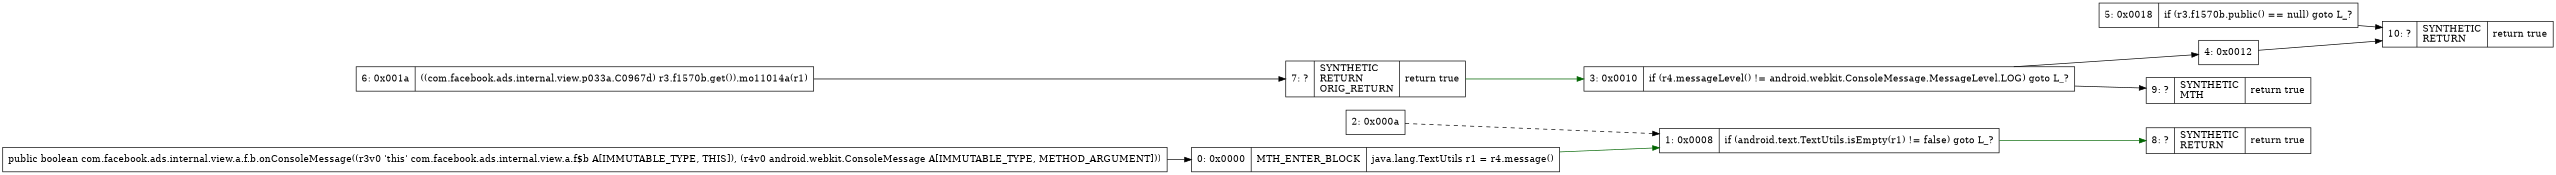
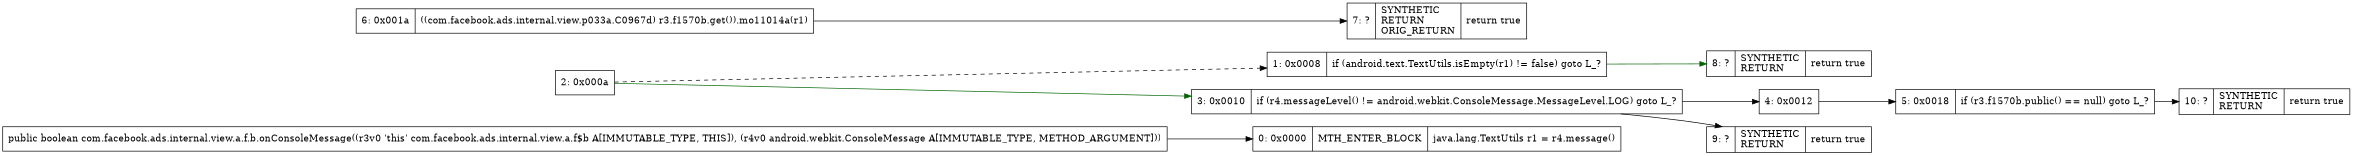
(2317, 46) -> (1854, 102)
(1521, 79) -> (899, 90)
(2192, 95) -> (1763, 144)
(1606, 150) -> none
